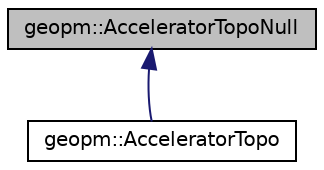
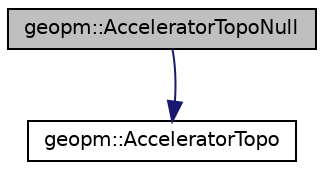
(149, 95) -> (175, 75)
